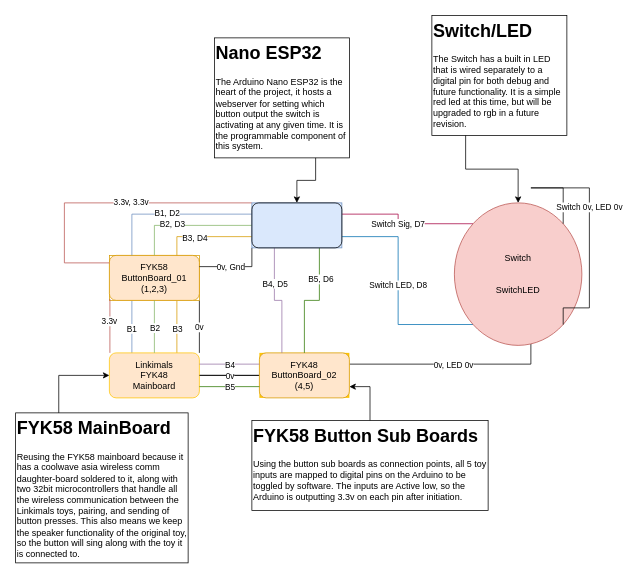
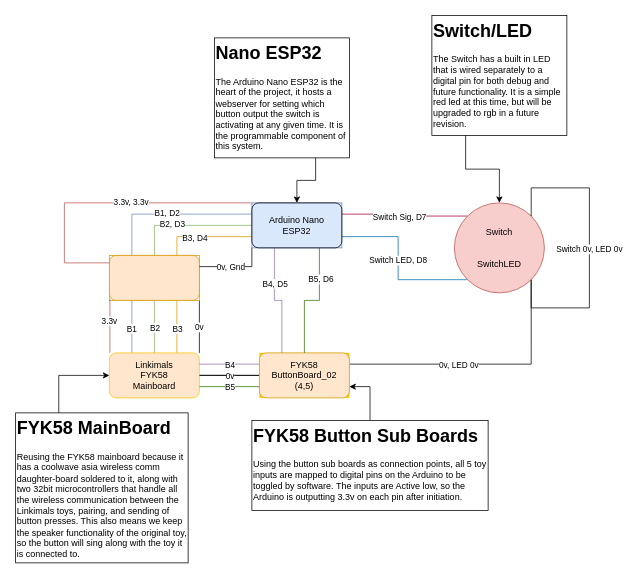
none -> (297, 225)
(518, 274) -> (499, 248)
(154, 278) -> none
(154, 375) -> (154, 375)
(304, 375) -> (304, 375)
